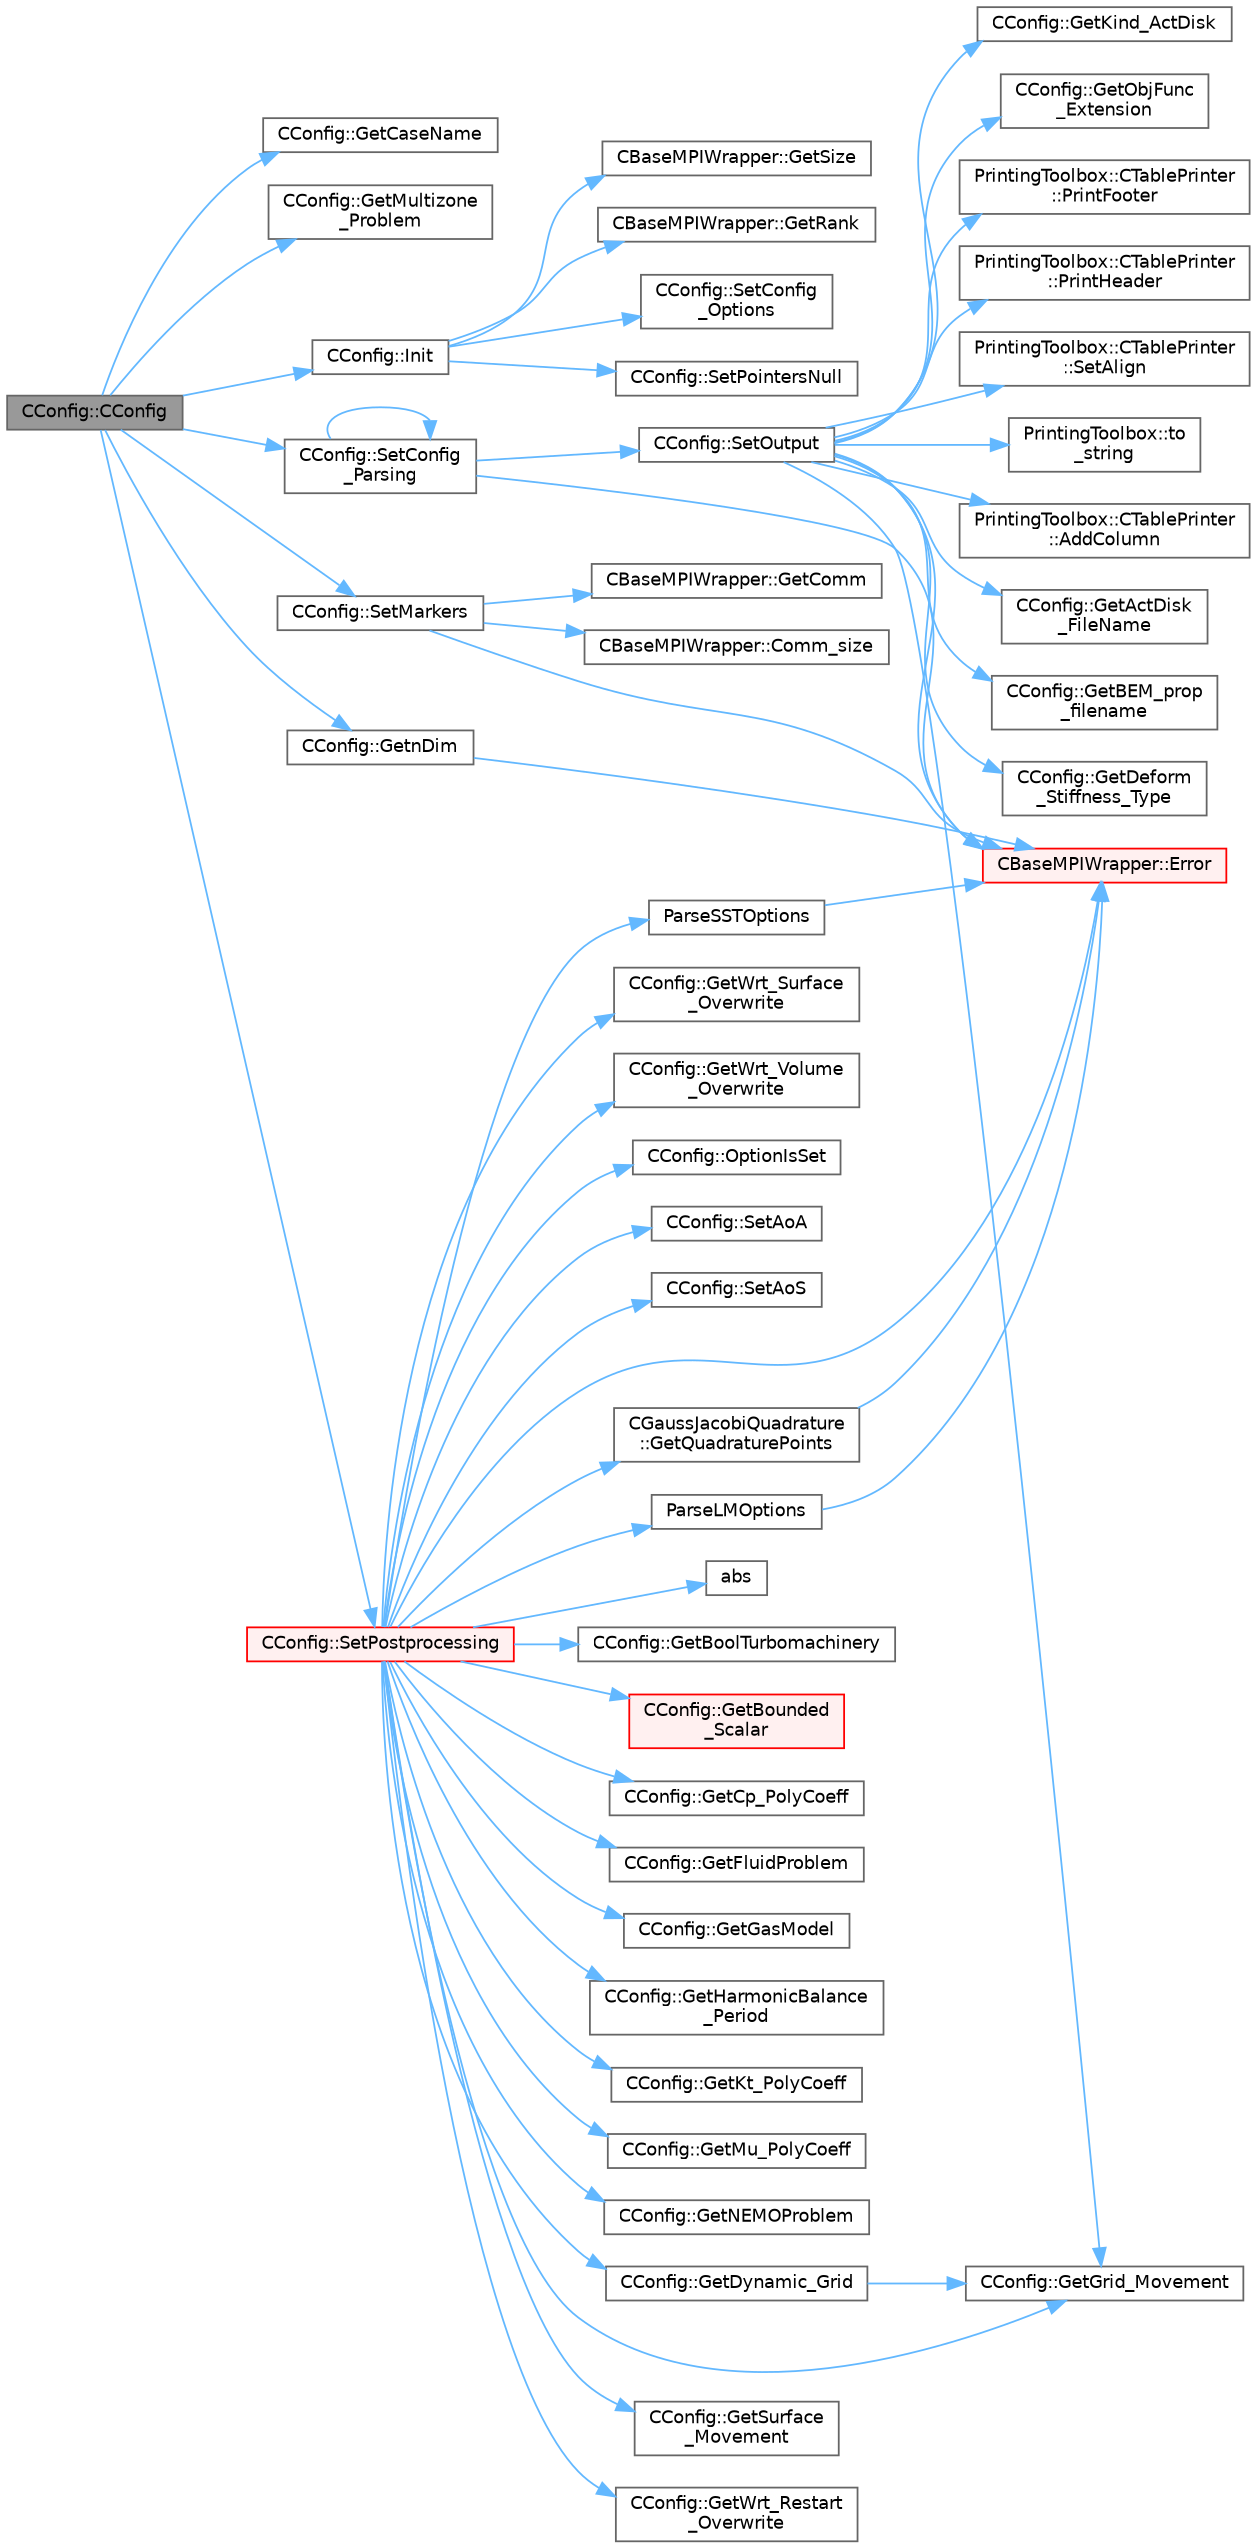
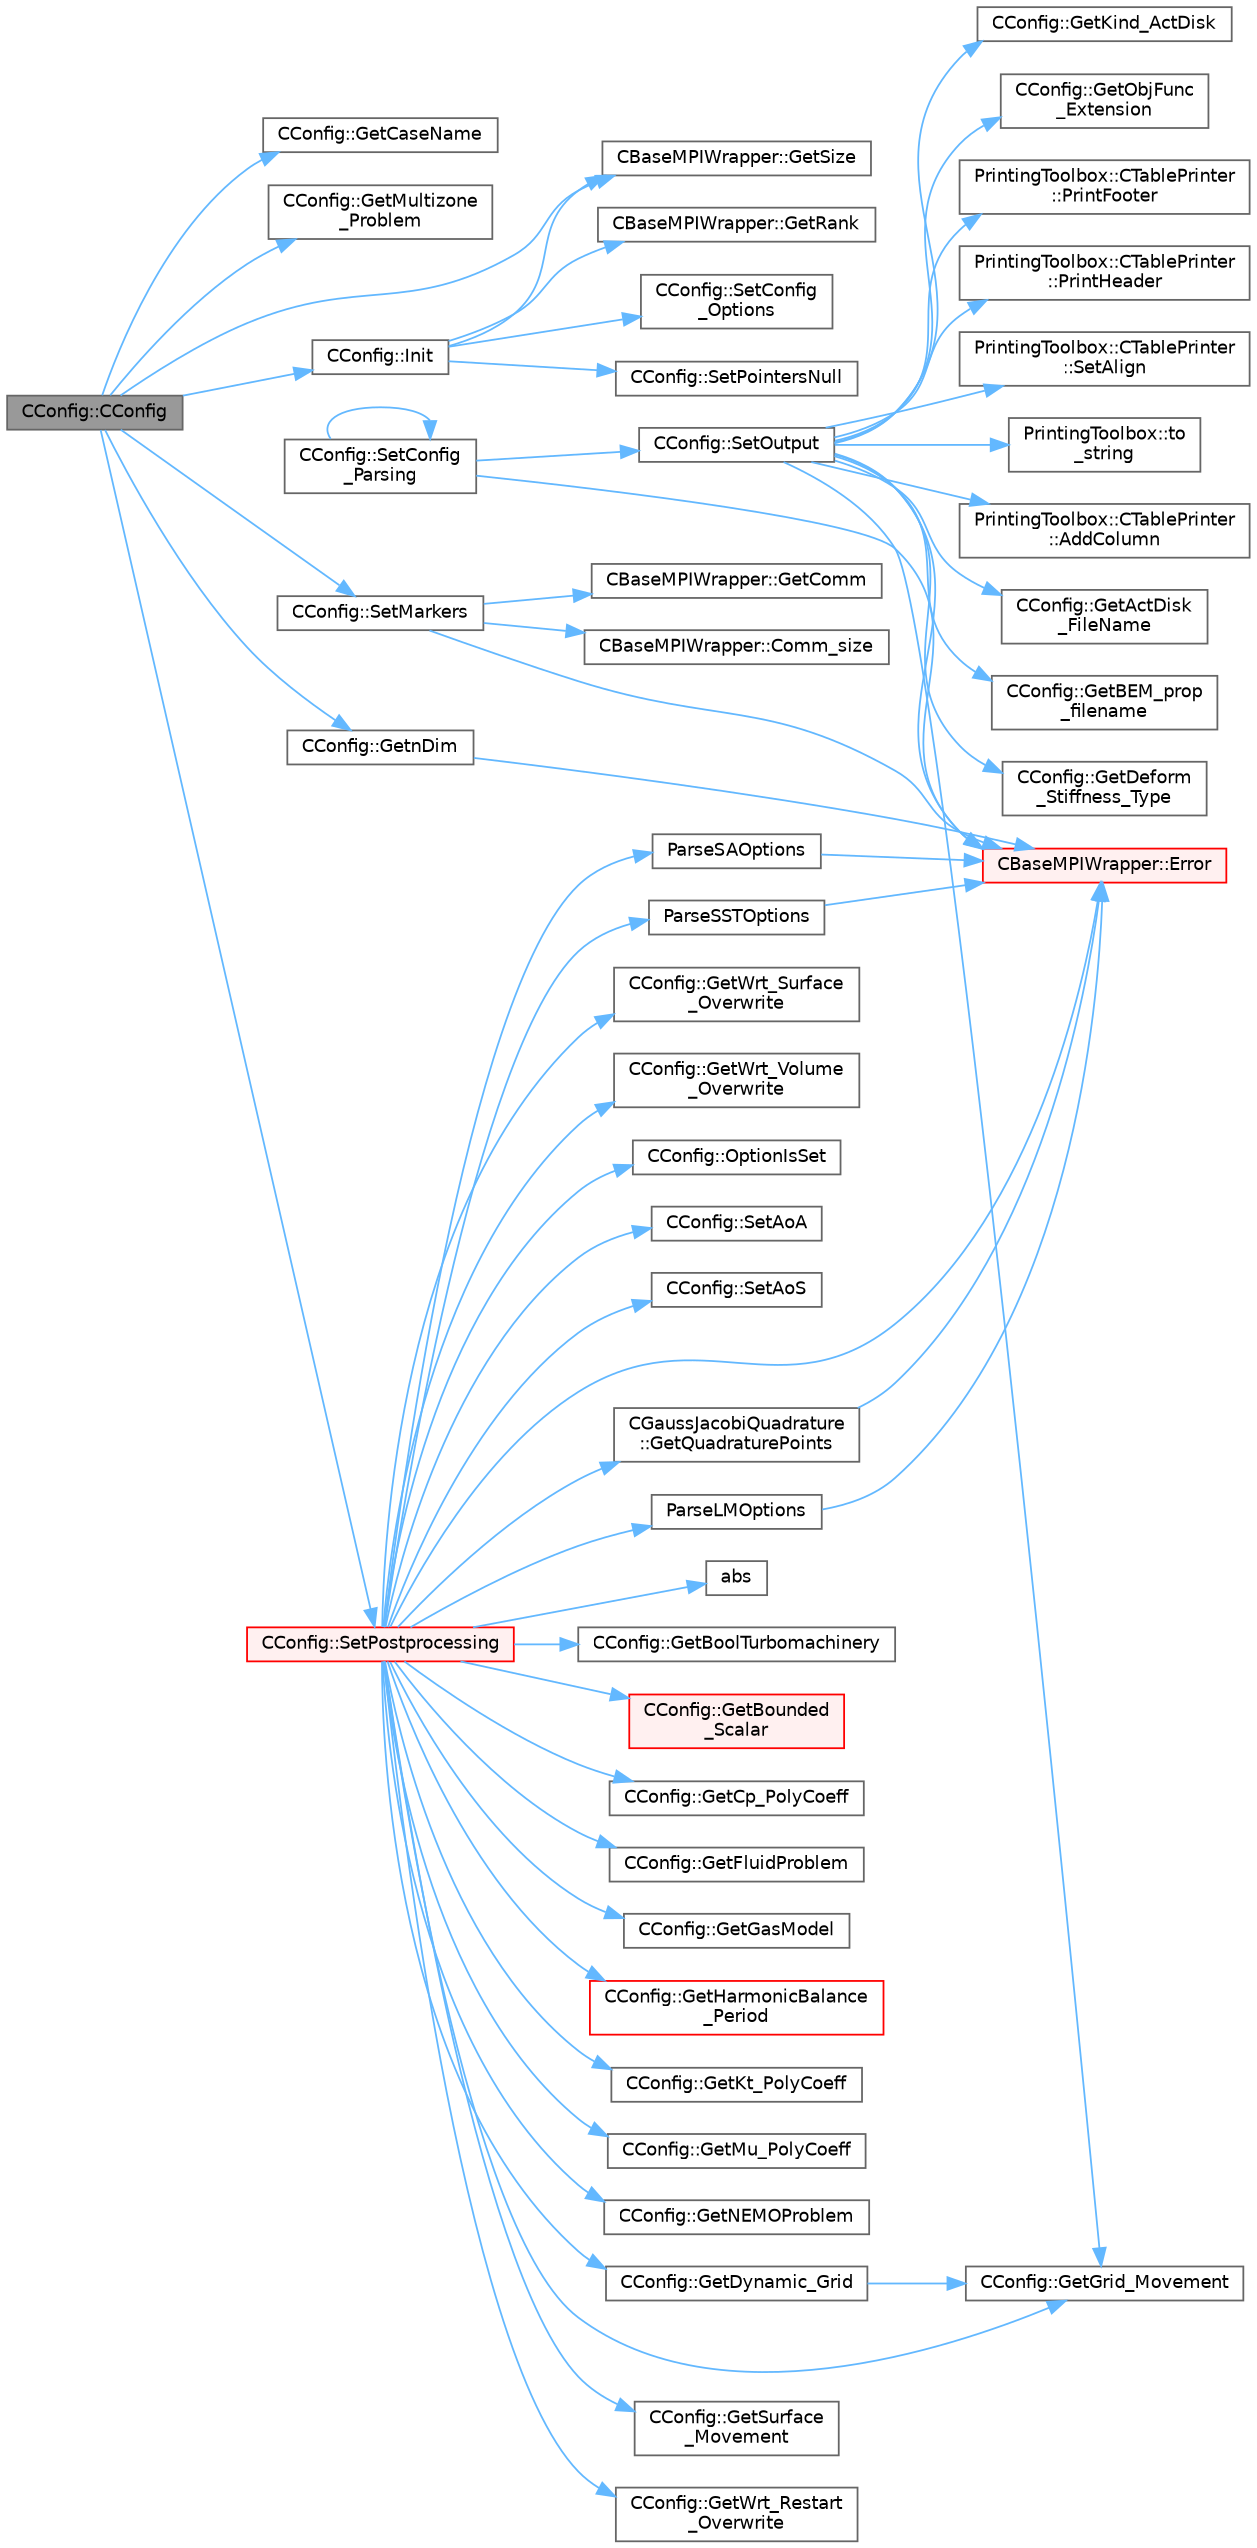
(225, 437) -> (366, 296)
none -> (737, 851)
(737, 2008) -> (737, 2008)
